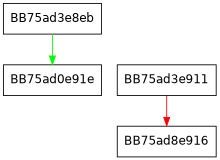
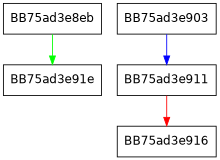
none -> (167, 19)
(52, 80) -> (52, 80)
(167, 142) -> (167, 142)
